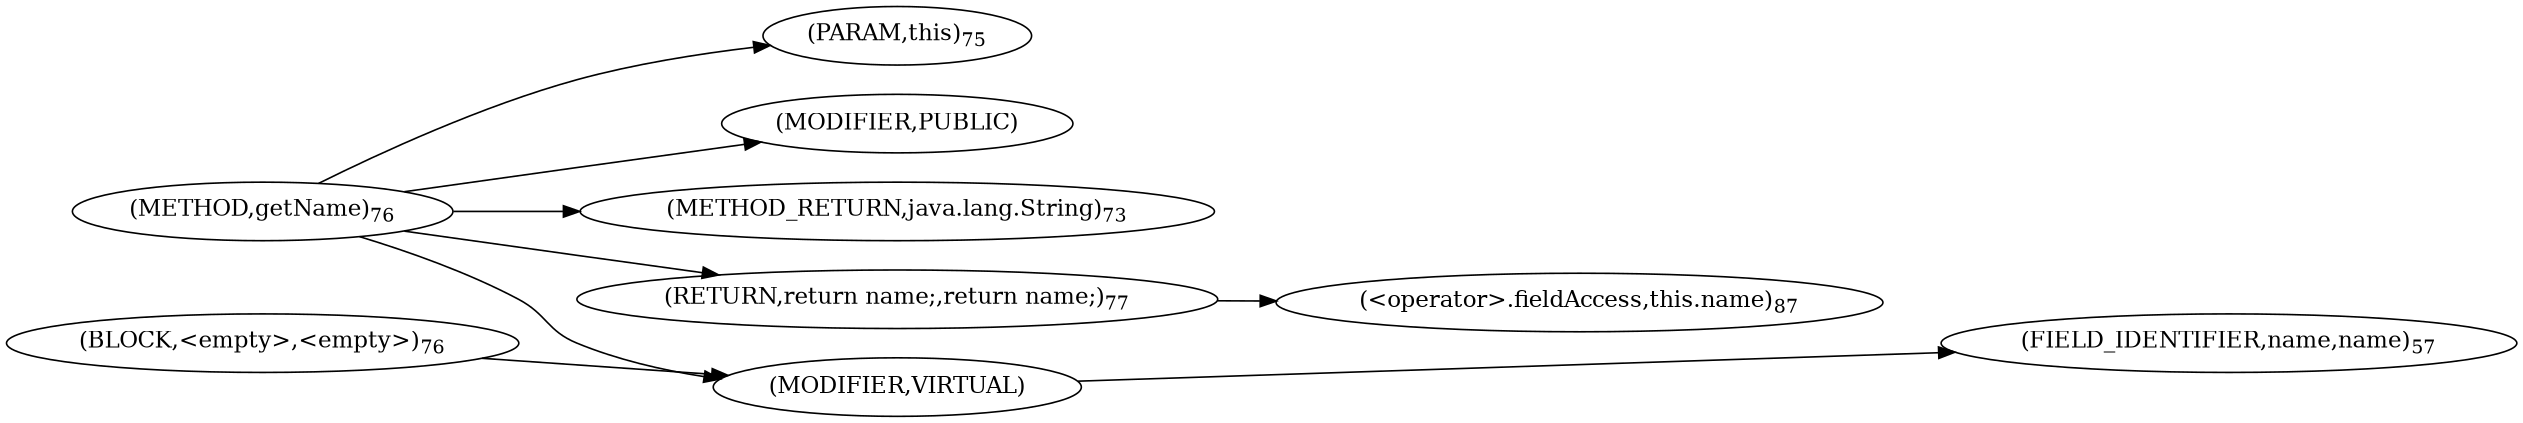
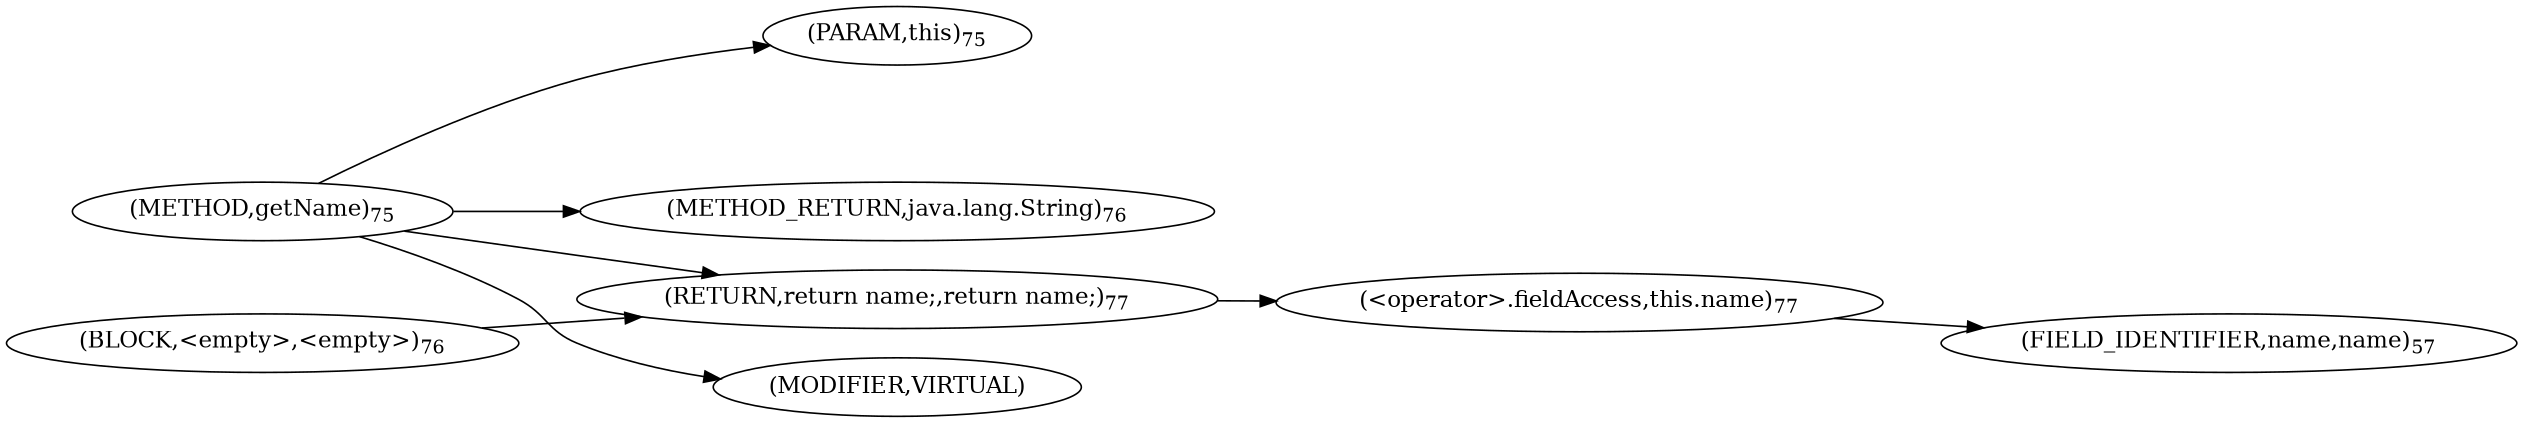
(897, 124) -> none
(383, 209) -> (383, 209)
(1115, 209) -> (1115, 209)
(1787, 300) -> (1787, 300)
(597, 366) -> (564, 322)
(1508, 367) -> (1901, 323)
